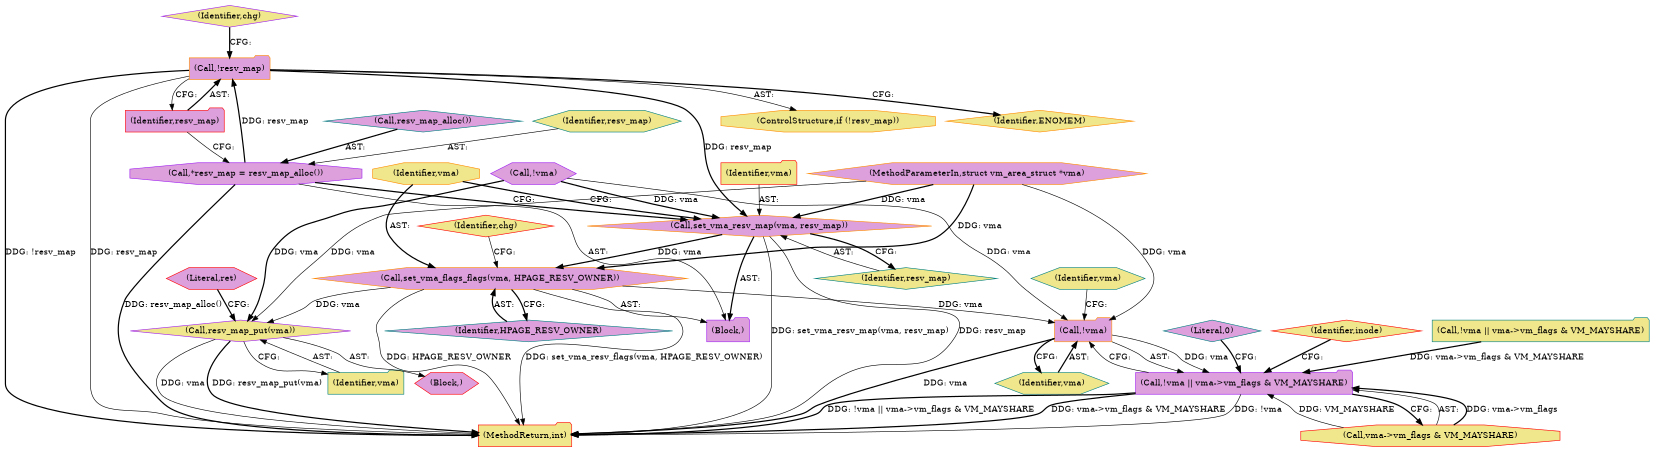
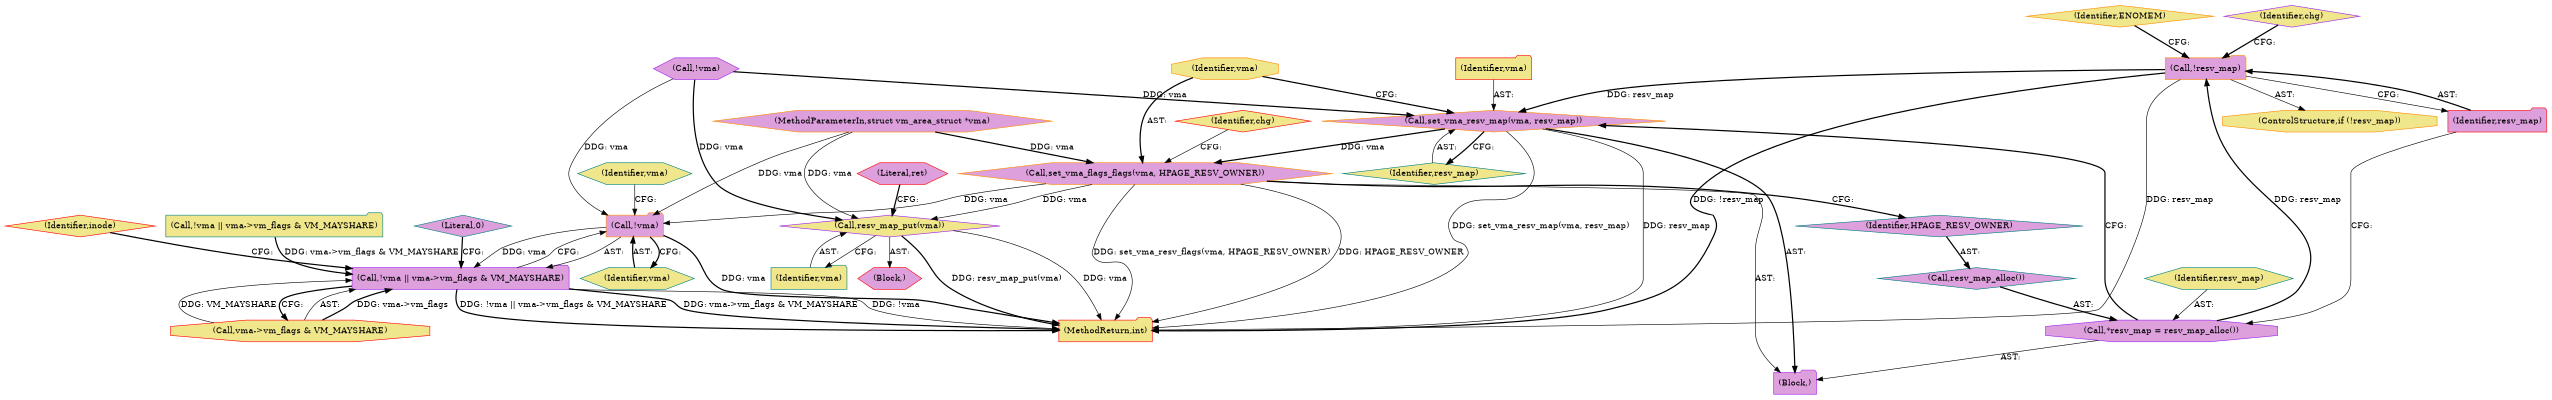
(705, 85) -> (2159, 40)
(867, 200) -> none
(495, 311) -> (1956, 250)
(178, 412) -> none
